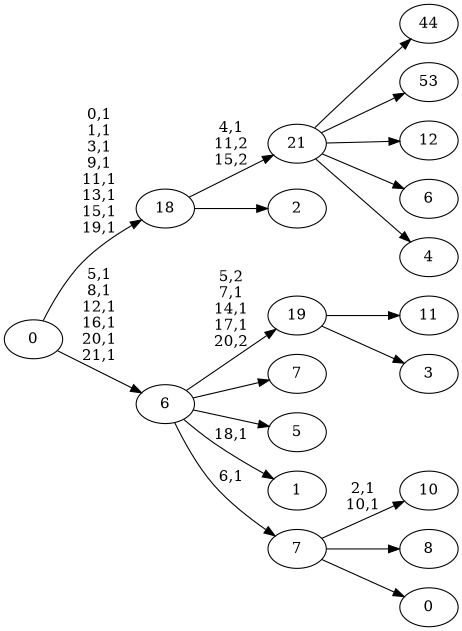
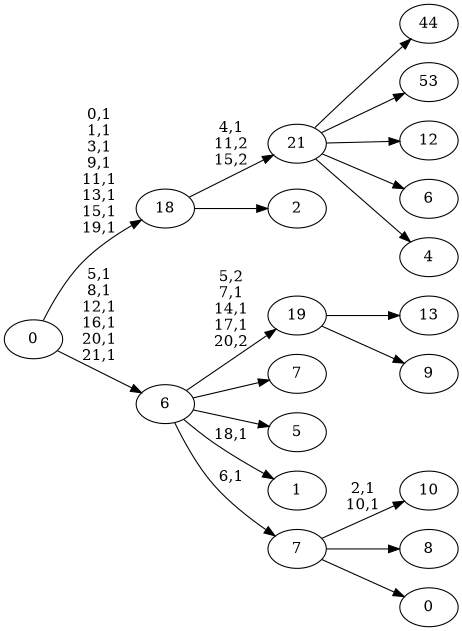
(429, 316) -> (429, 316)
(429, 374) -> (429, 374)
